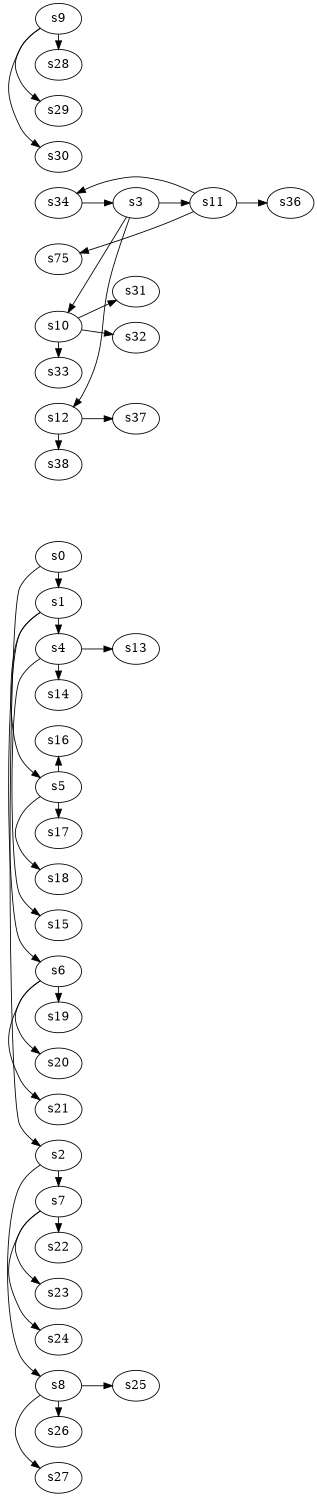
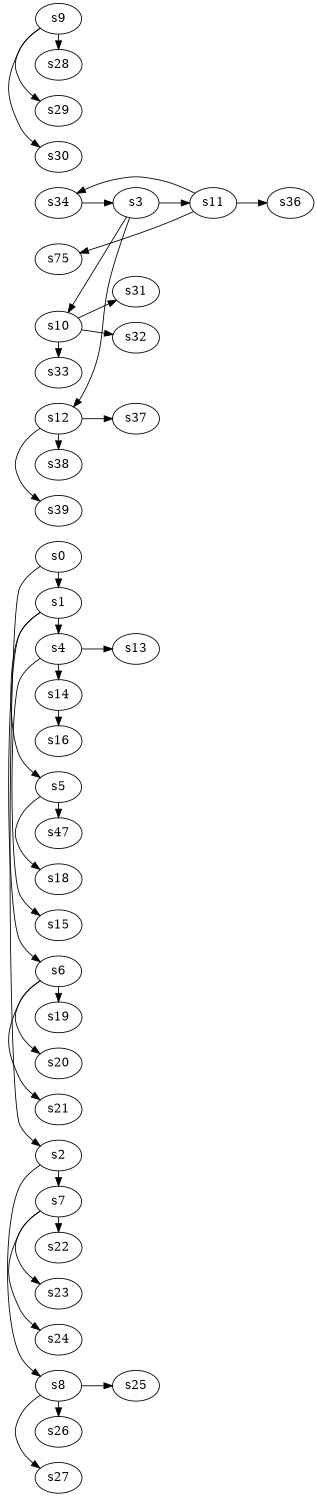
none -> (59, 511)
(59, 768) -> (59, 714)
(59, 833) -> (59, 833)
